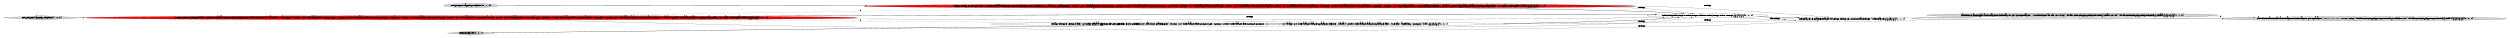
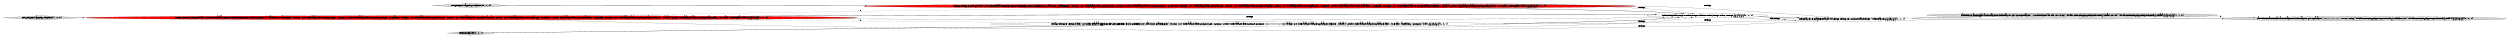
(471, 6) -> (471, 6)
